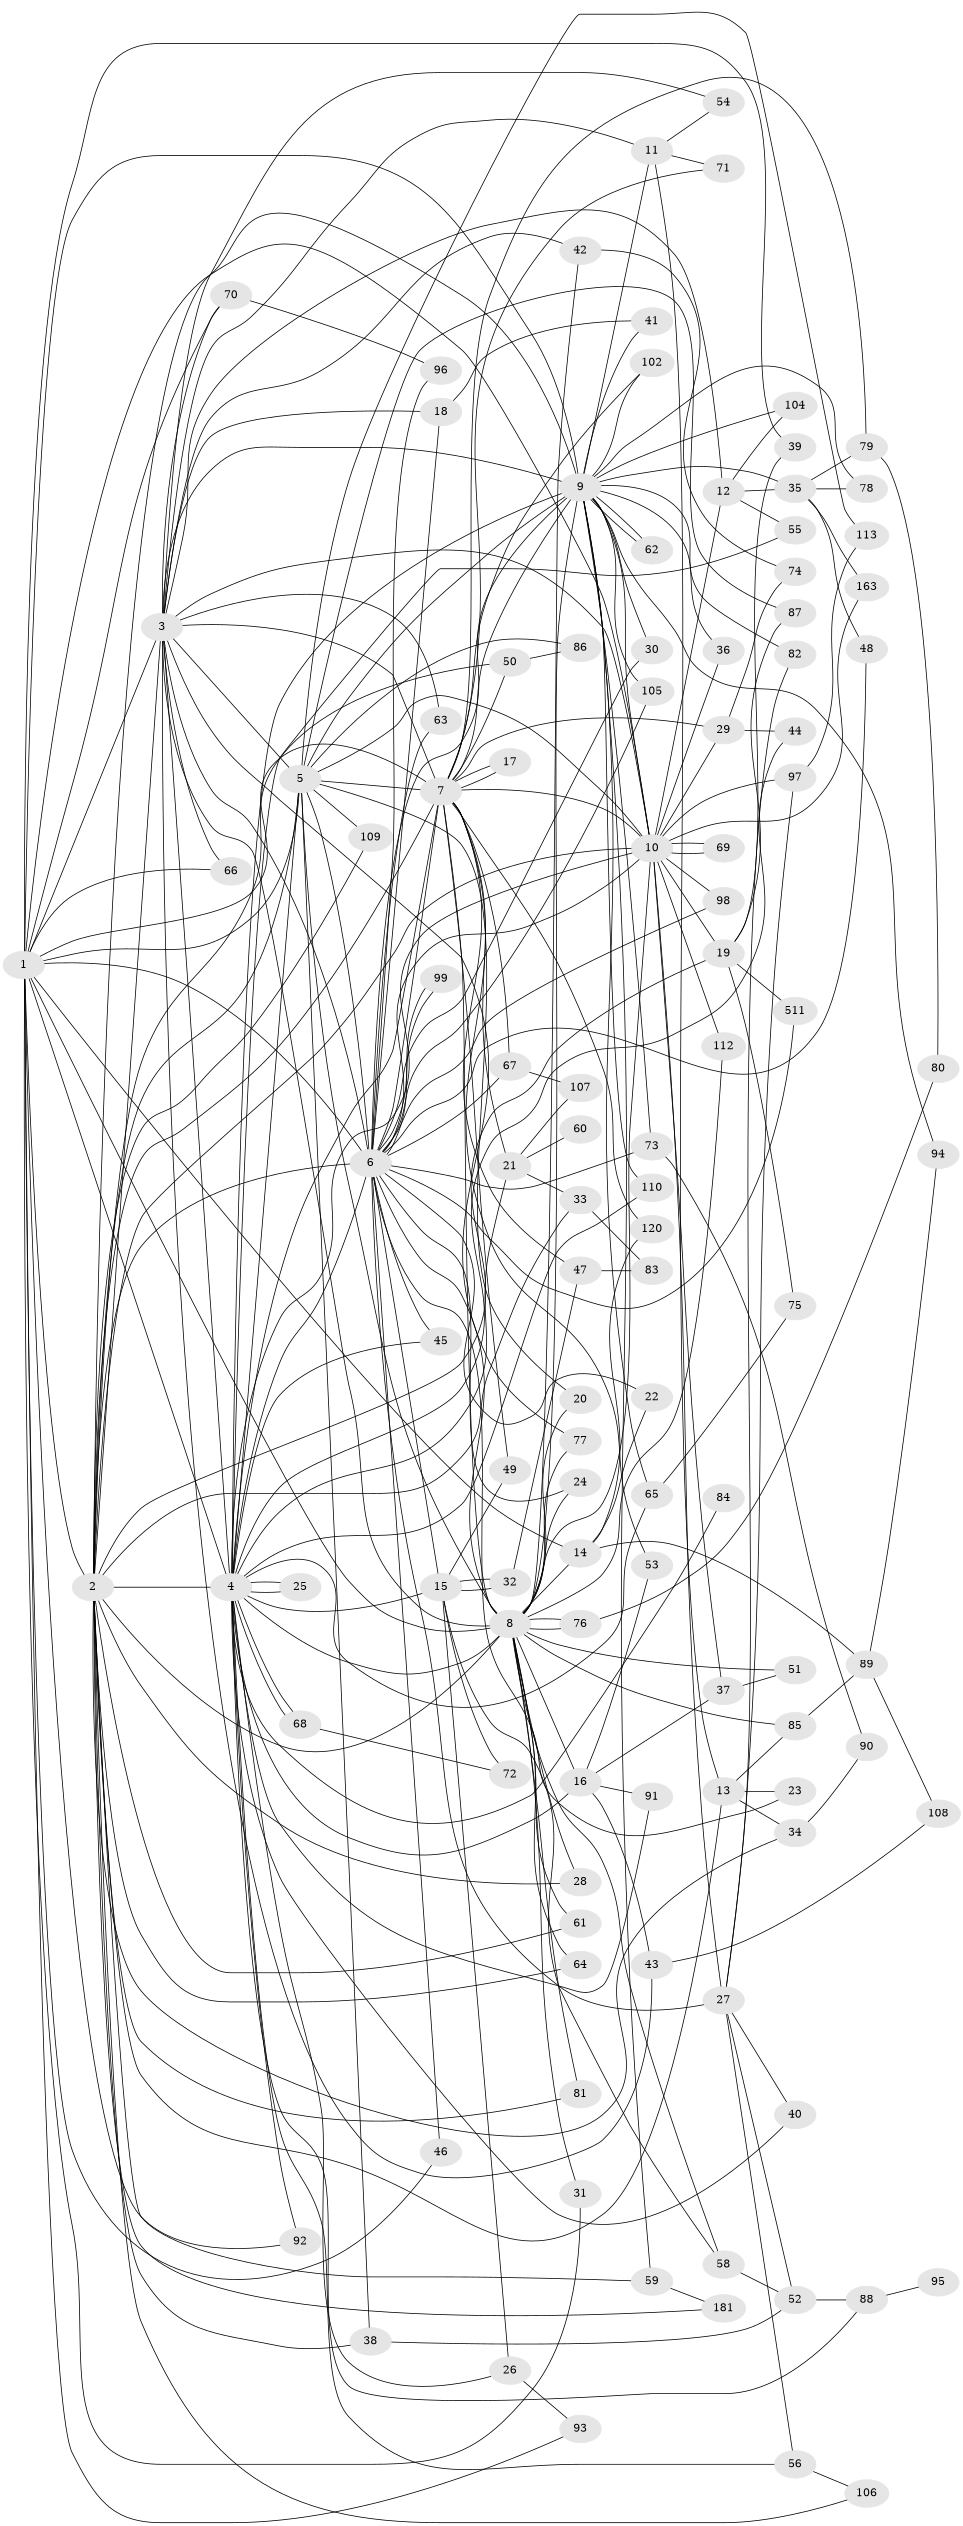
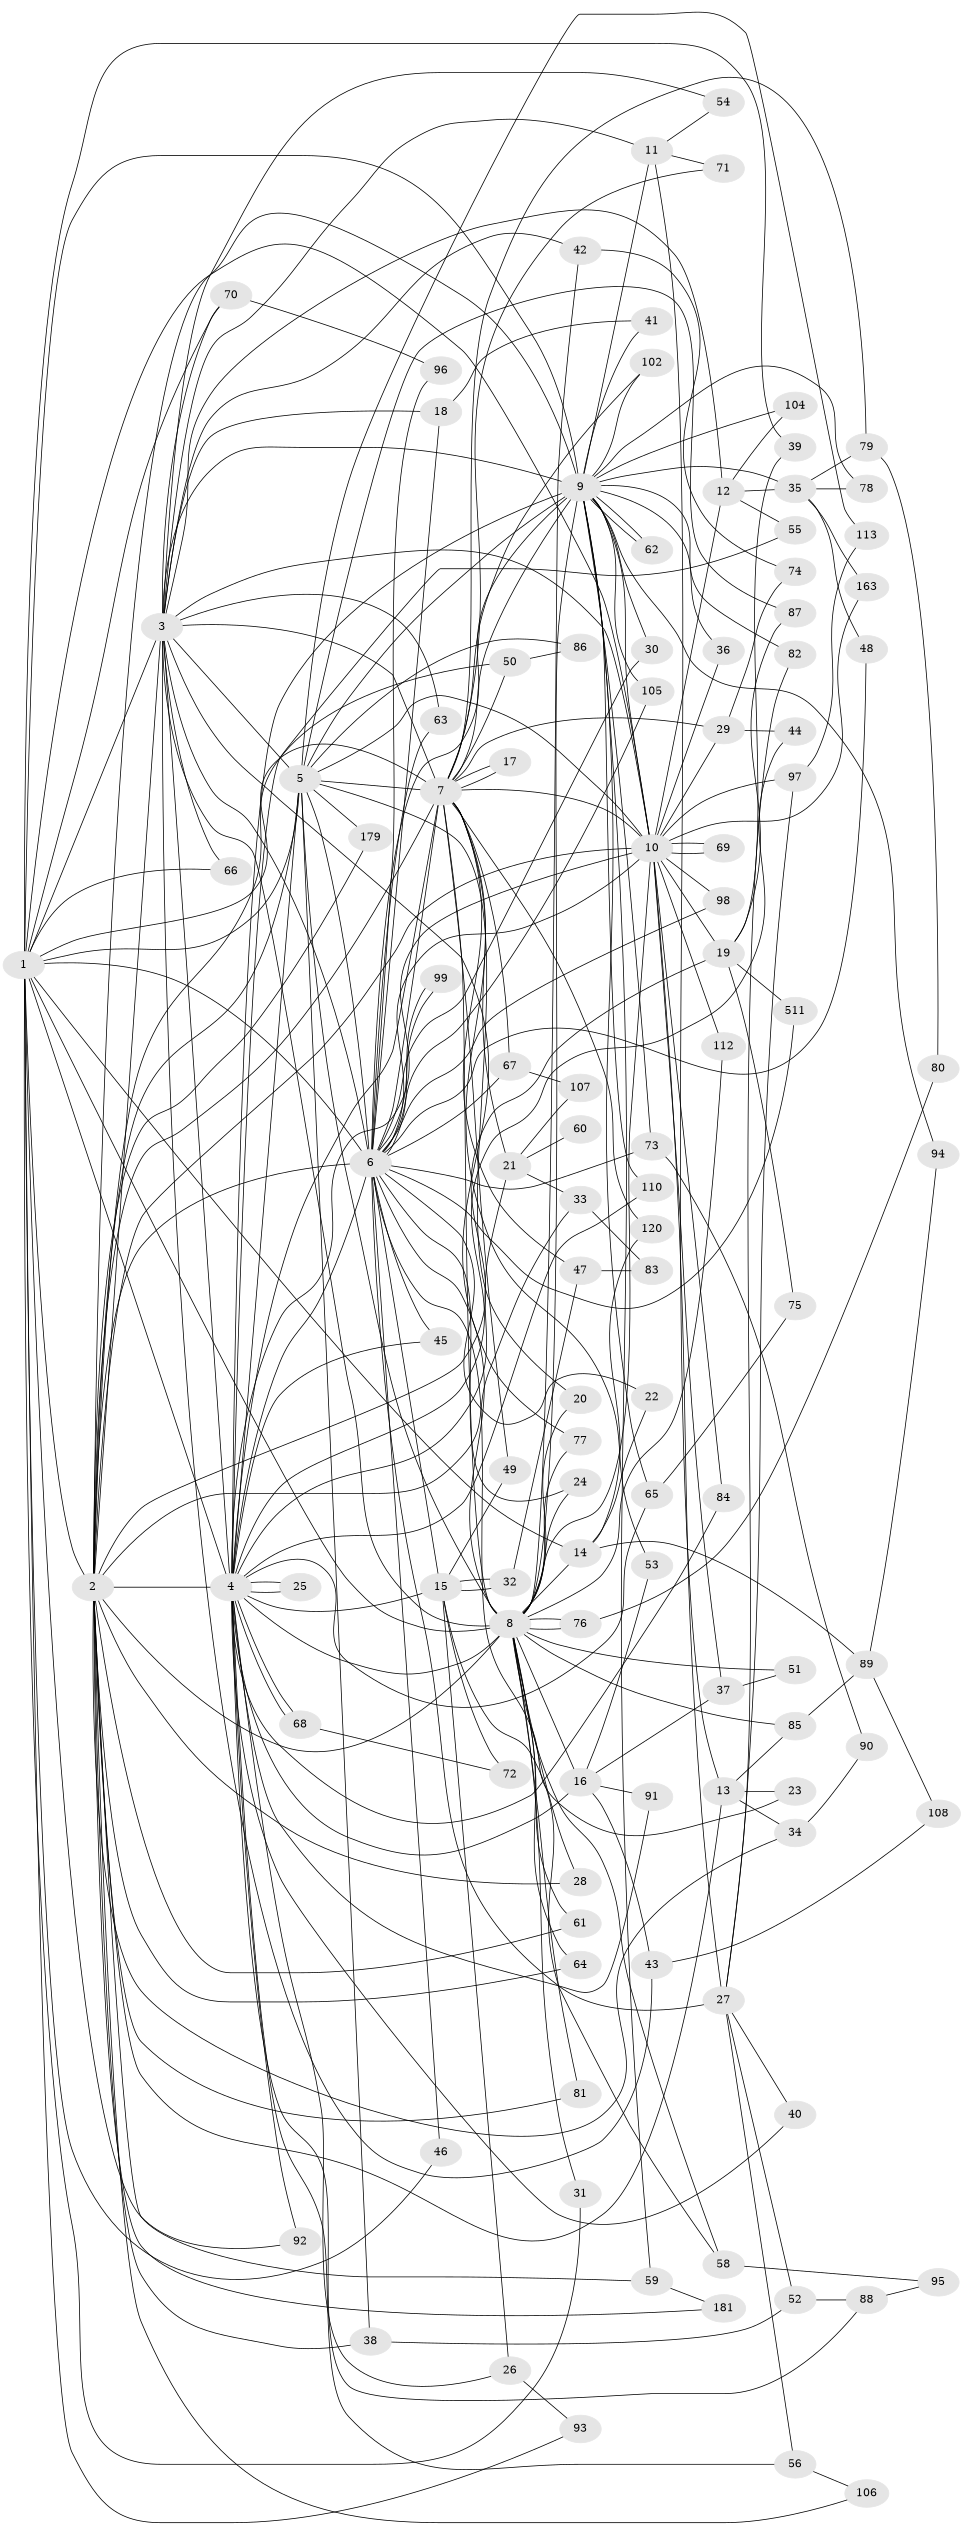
(371, 838) -> (371, 838)
none -> (688, 1173)
(759, 2282) -> (831, 2273)
